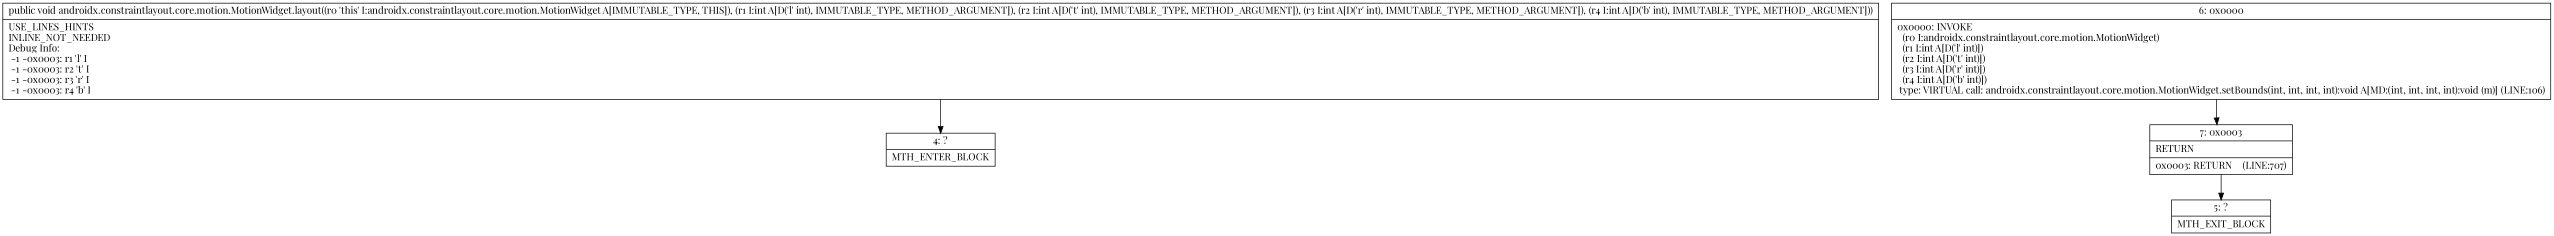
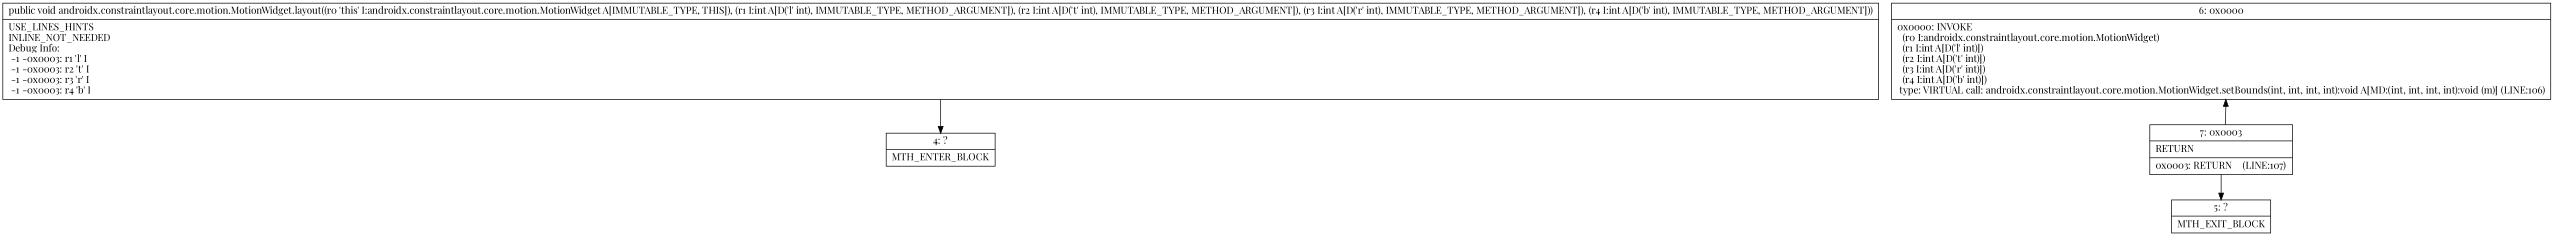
(2216, 109) -> (2226, 116)
(2221, 166) -> (2221, 166)
